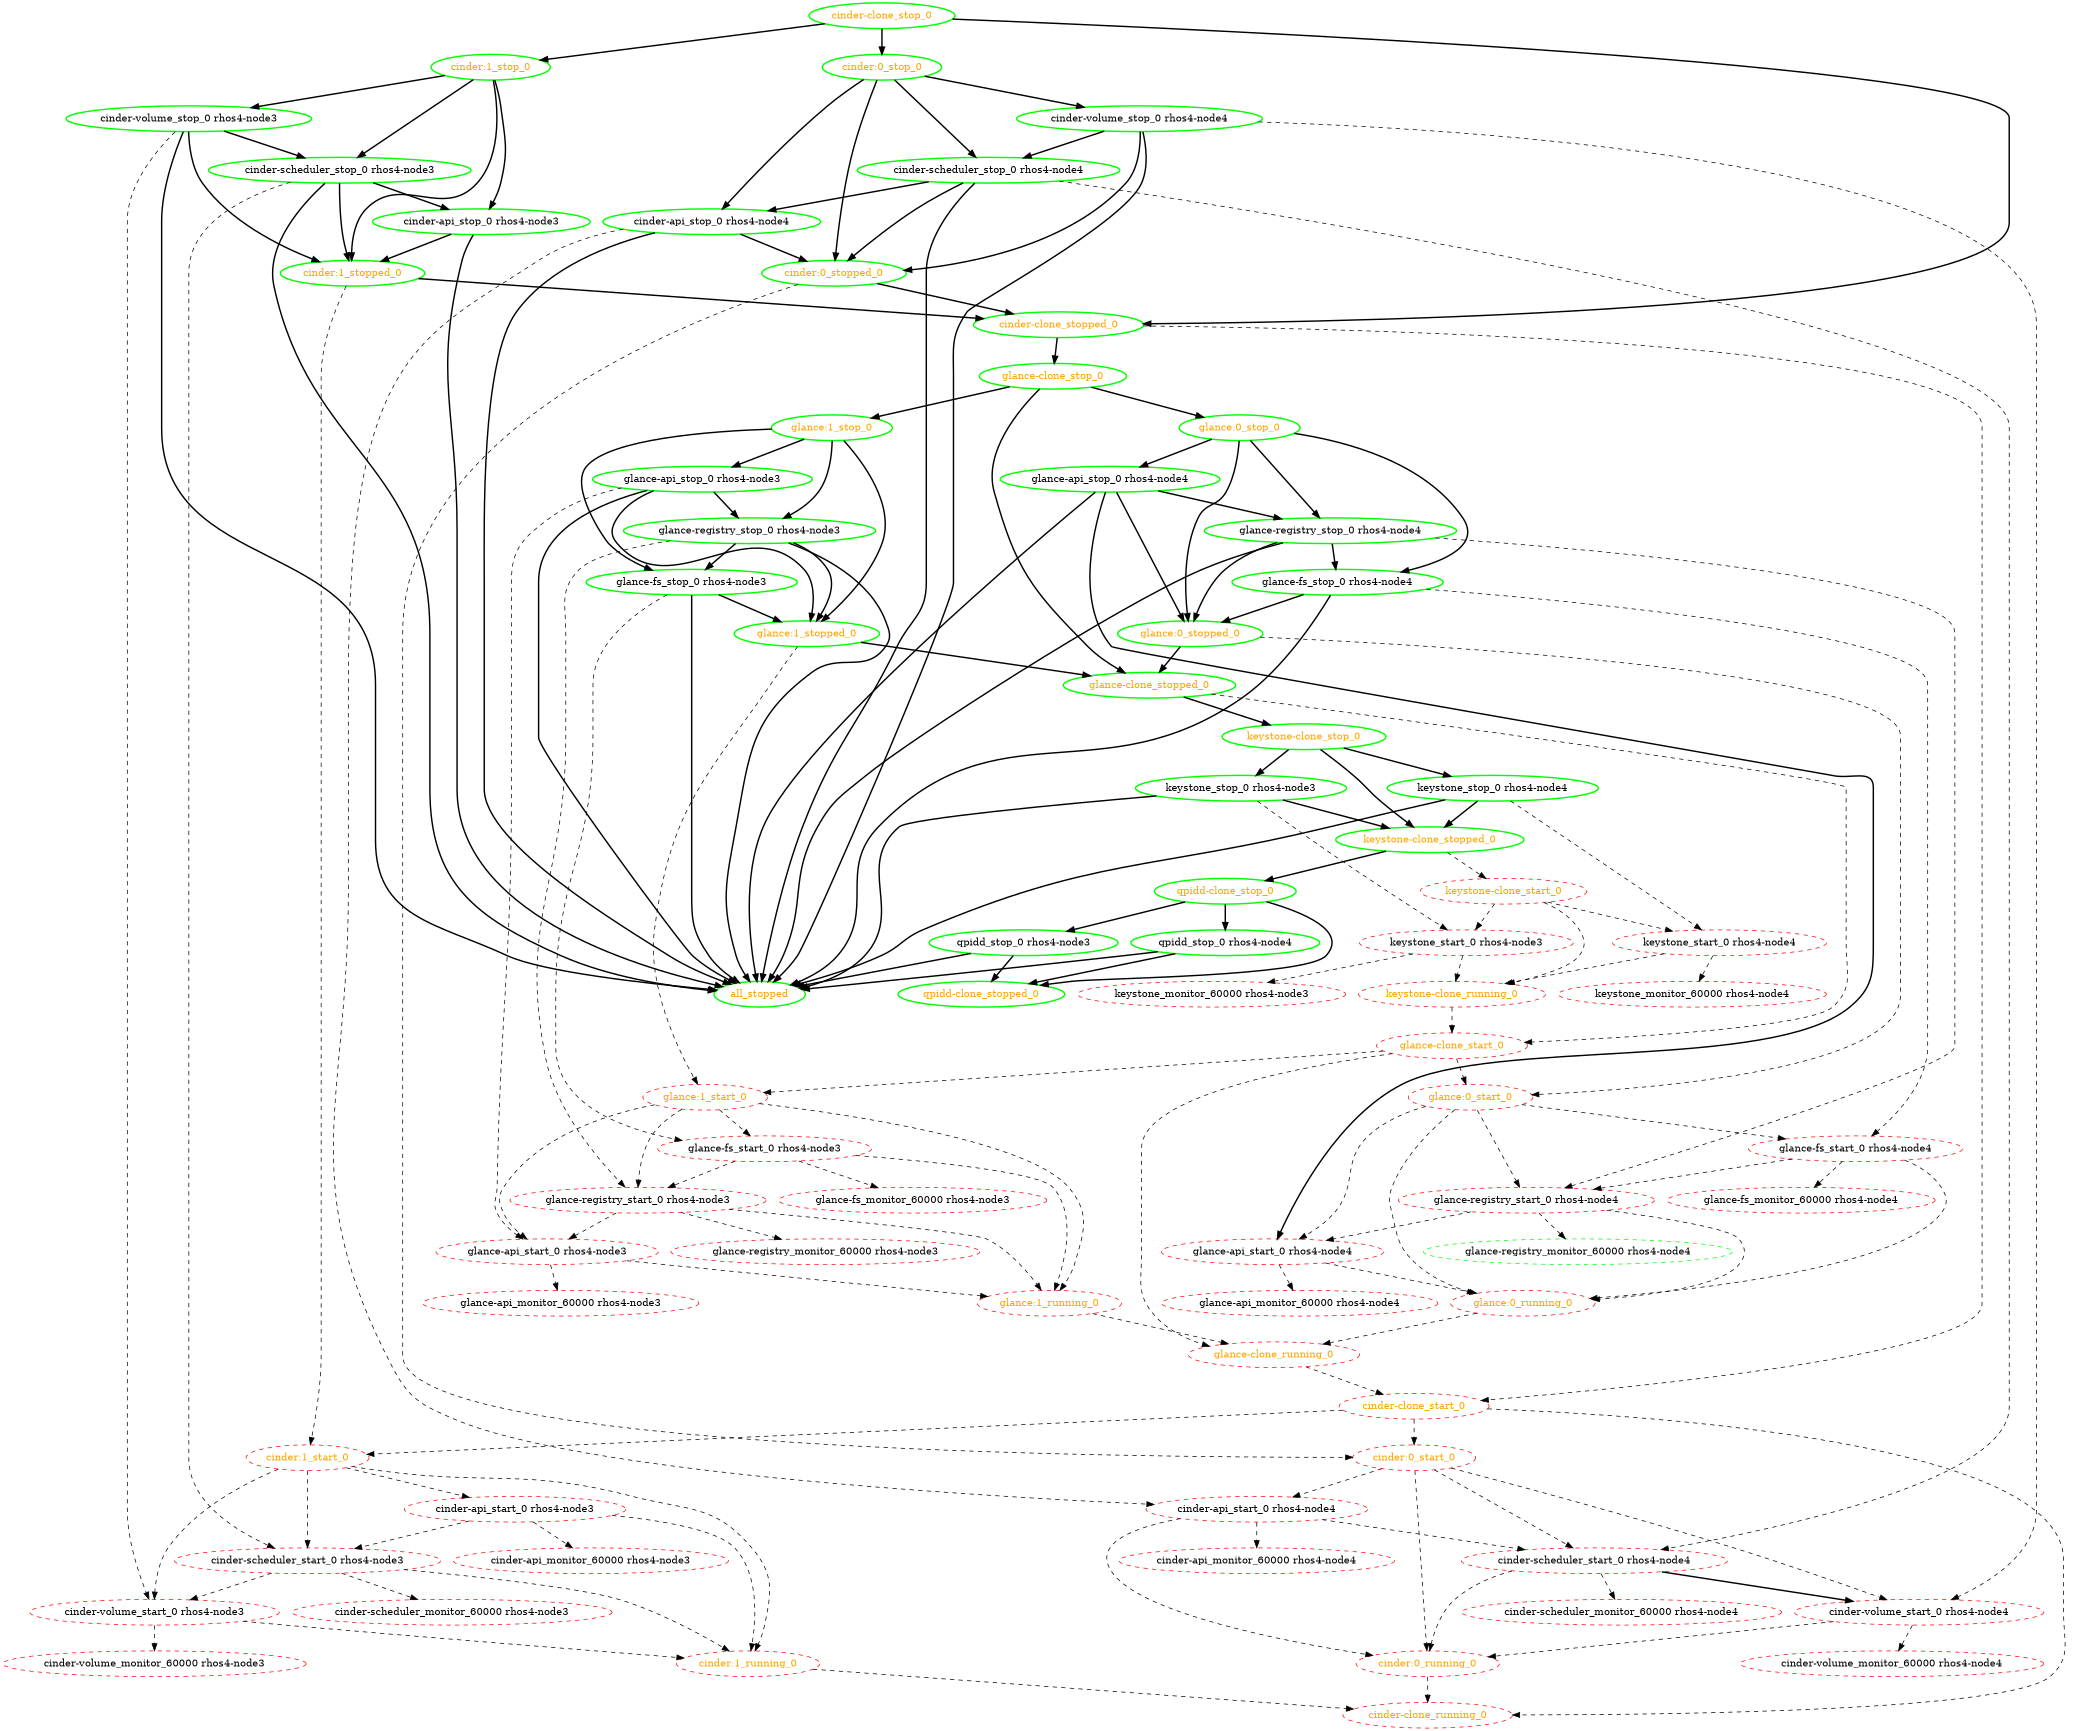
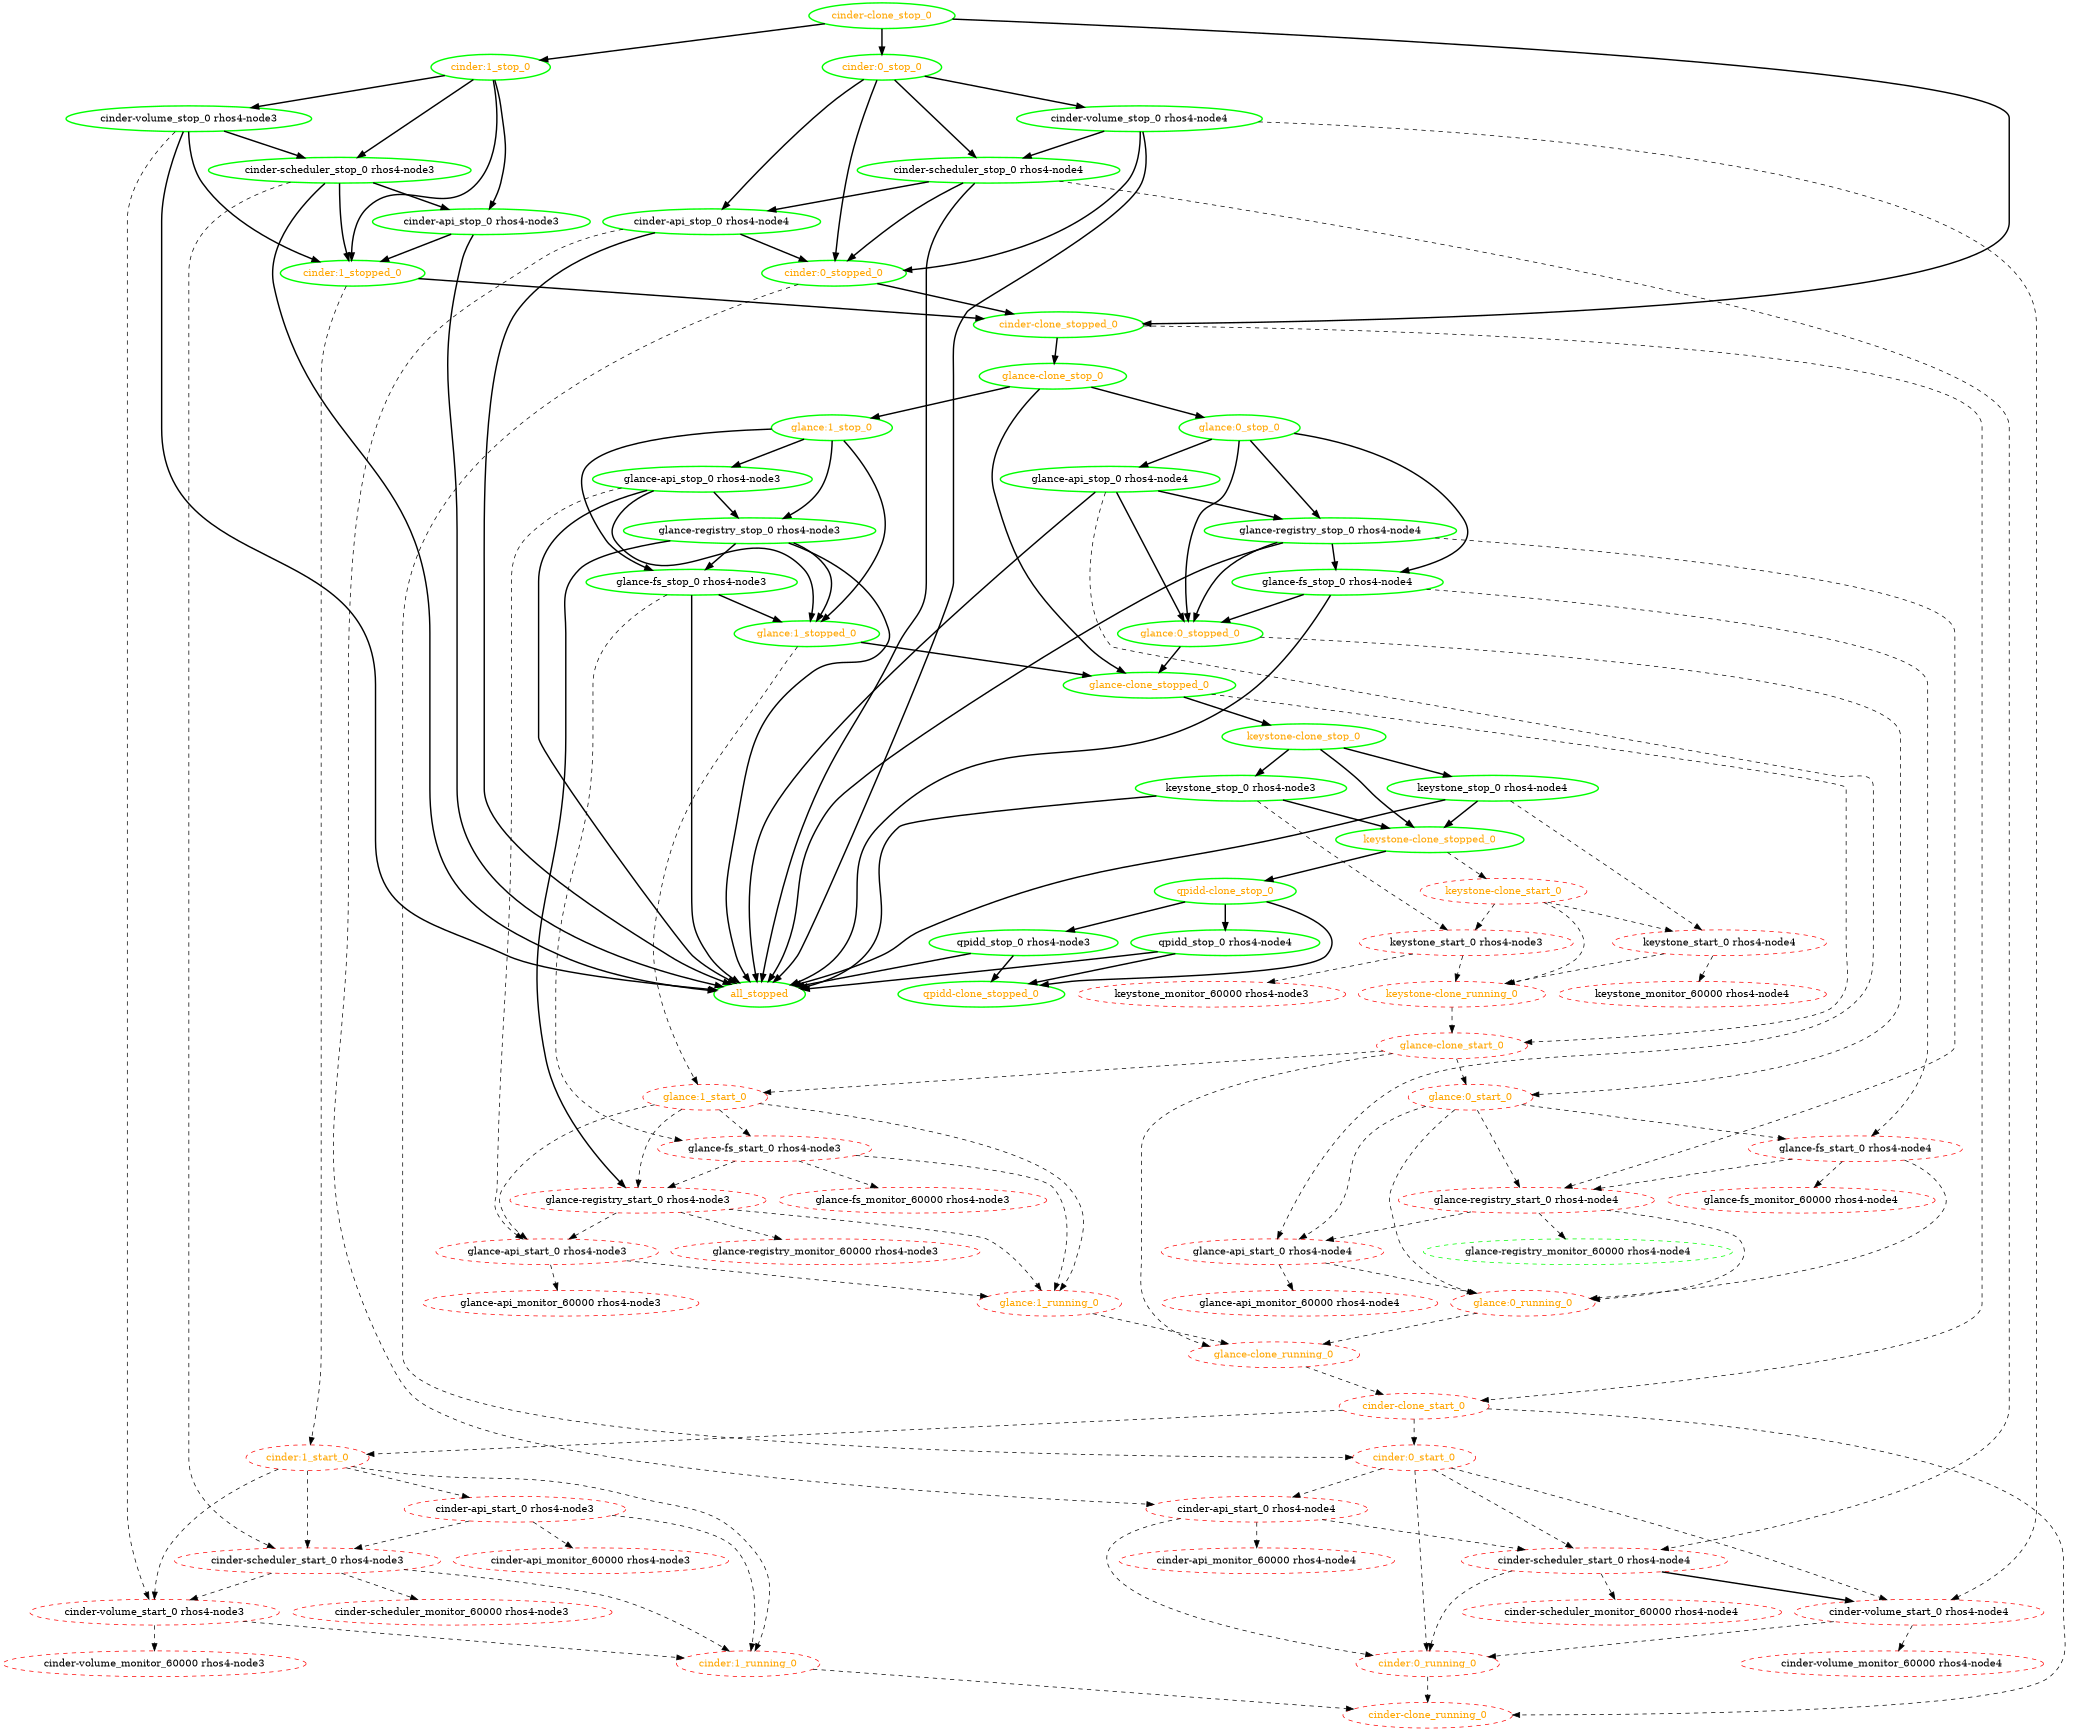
(1850, 776) -> (1850, 776)
(557, 837) -> (557, 837)
